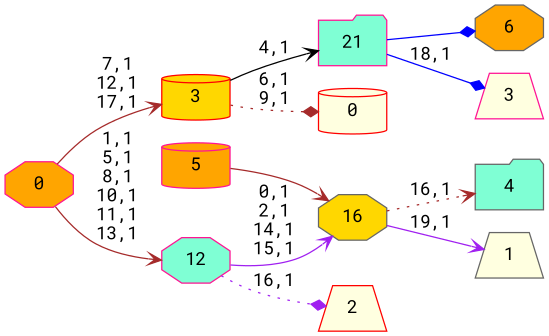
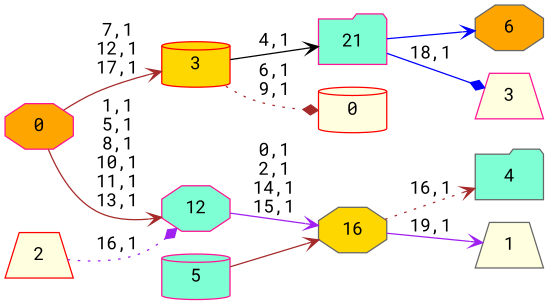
(423, 36) -> (425, 35)
(196, 166) -> (196, 277)
(264, 294) -> (119, 259)
